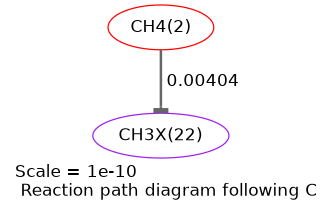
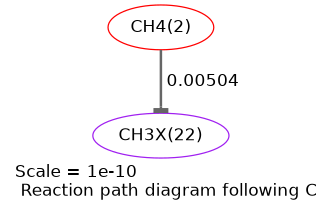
(201, 82) -> (201, 82)
